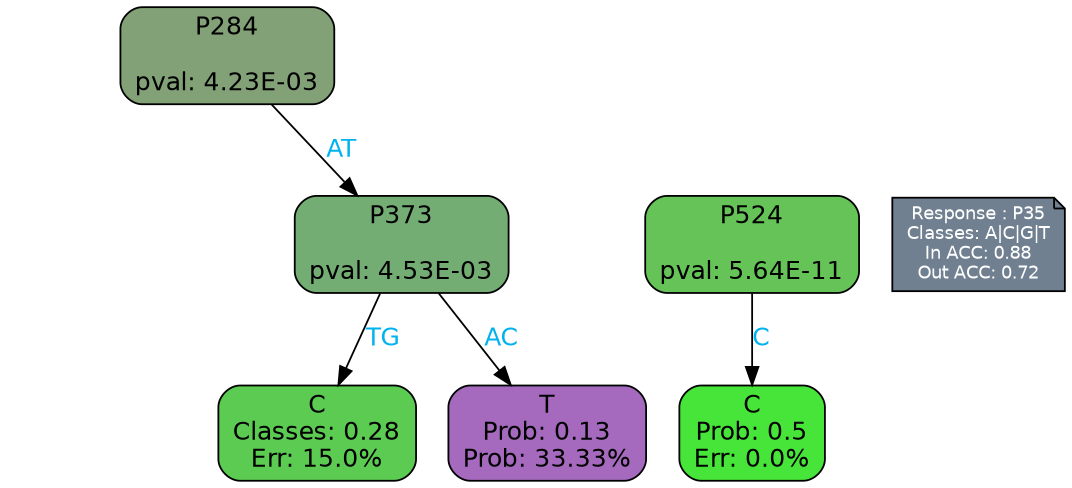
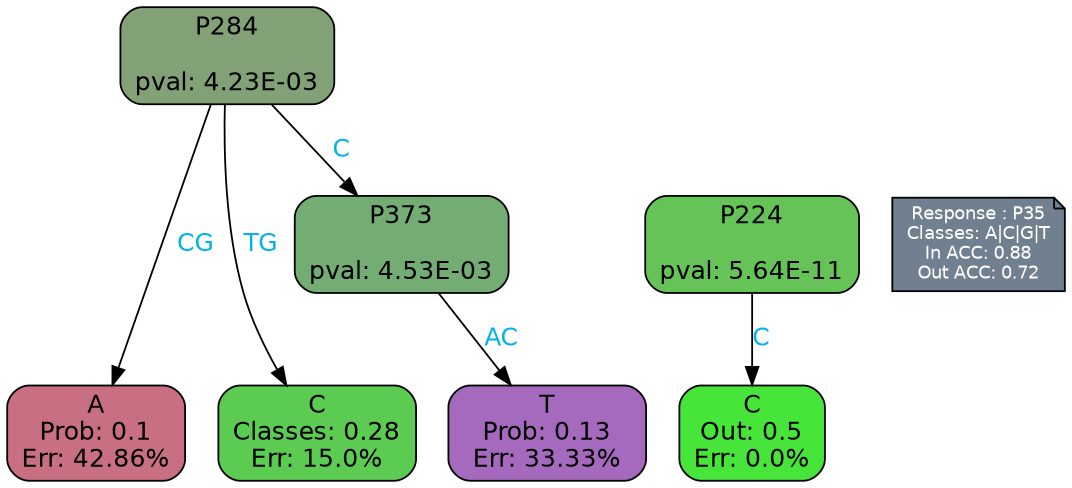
(341, 150) -> (341, 150)
(752, 244) -> (752, 244)
(363, 331) -> (232, 241)
none -> (96, 433)
(547, 433) -> (547, 433)
(752, 433) -> (752, 433)
